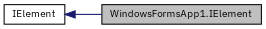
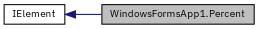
(182, 14) -> (178, 14)
